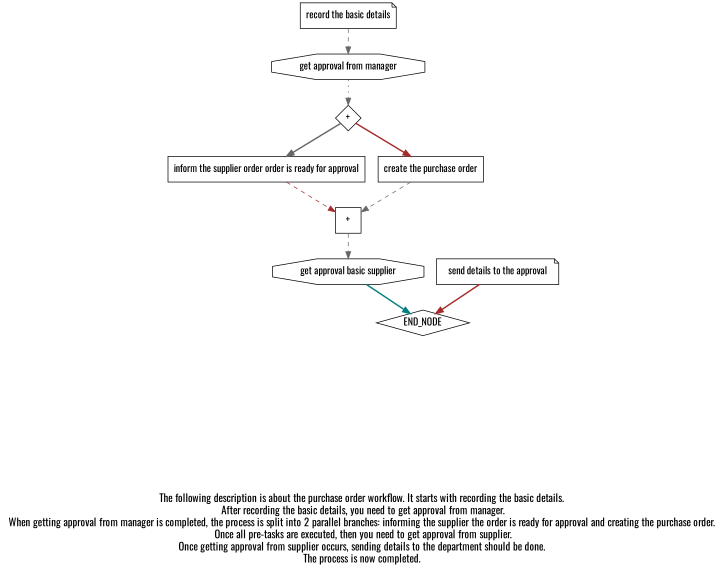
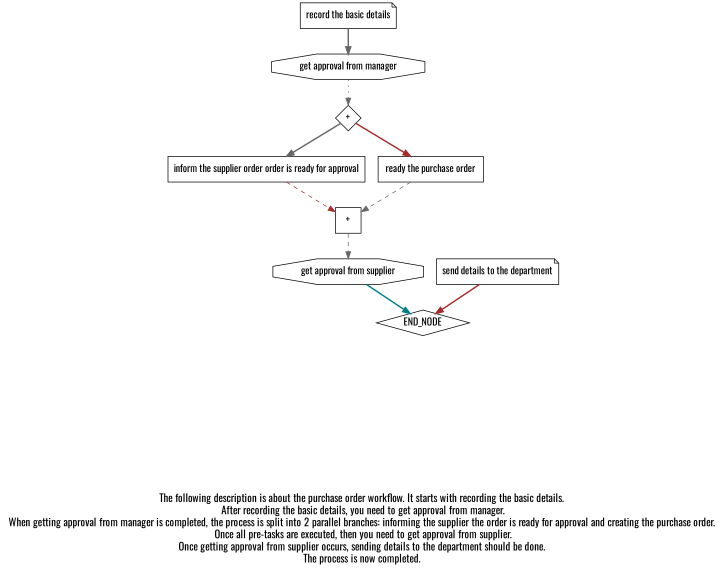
(348, 38) -> (348, 38)
(431, 169) -> (431, 169)
(348, 272) -> (348, 272)
(498, 272) -> (498, 272)
